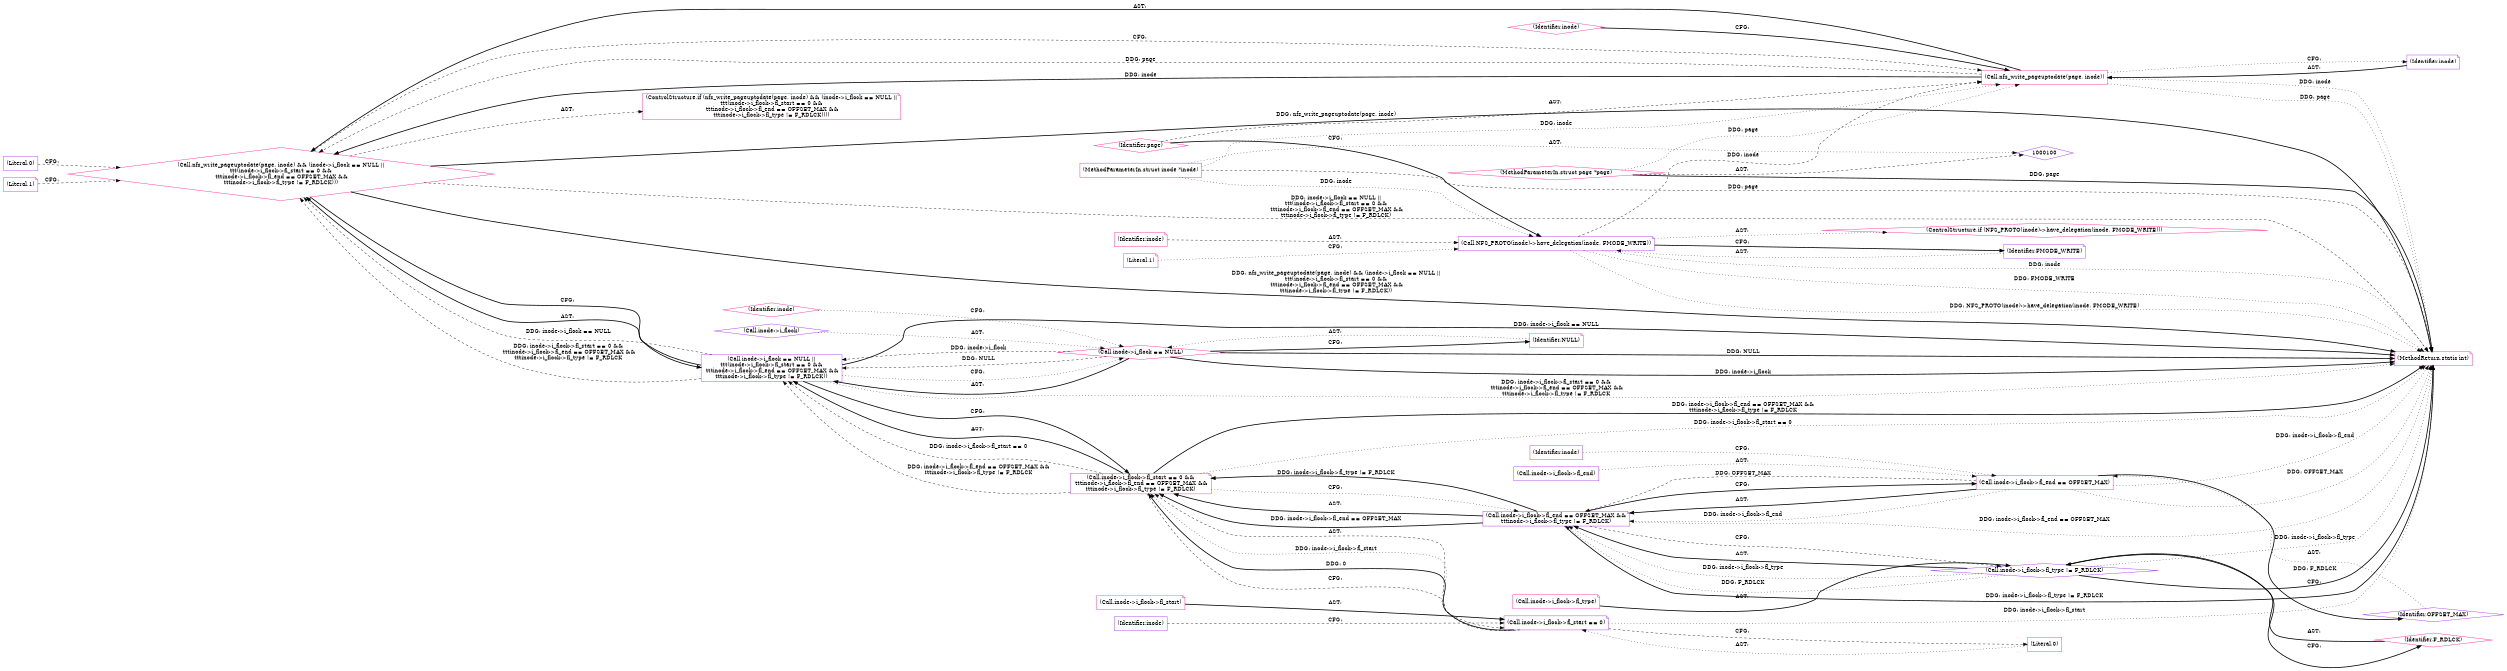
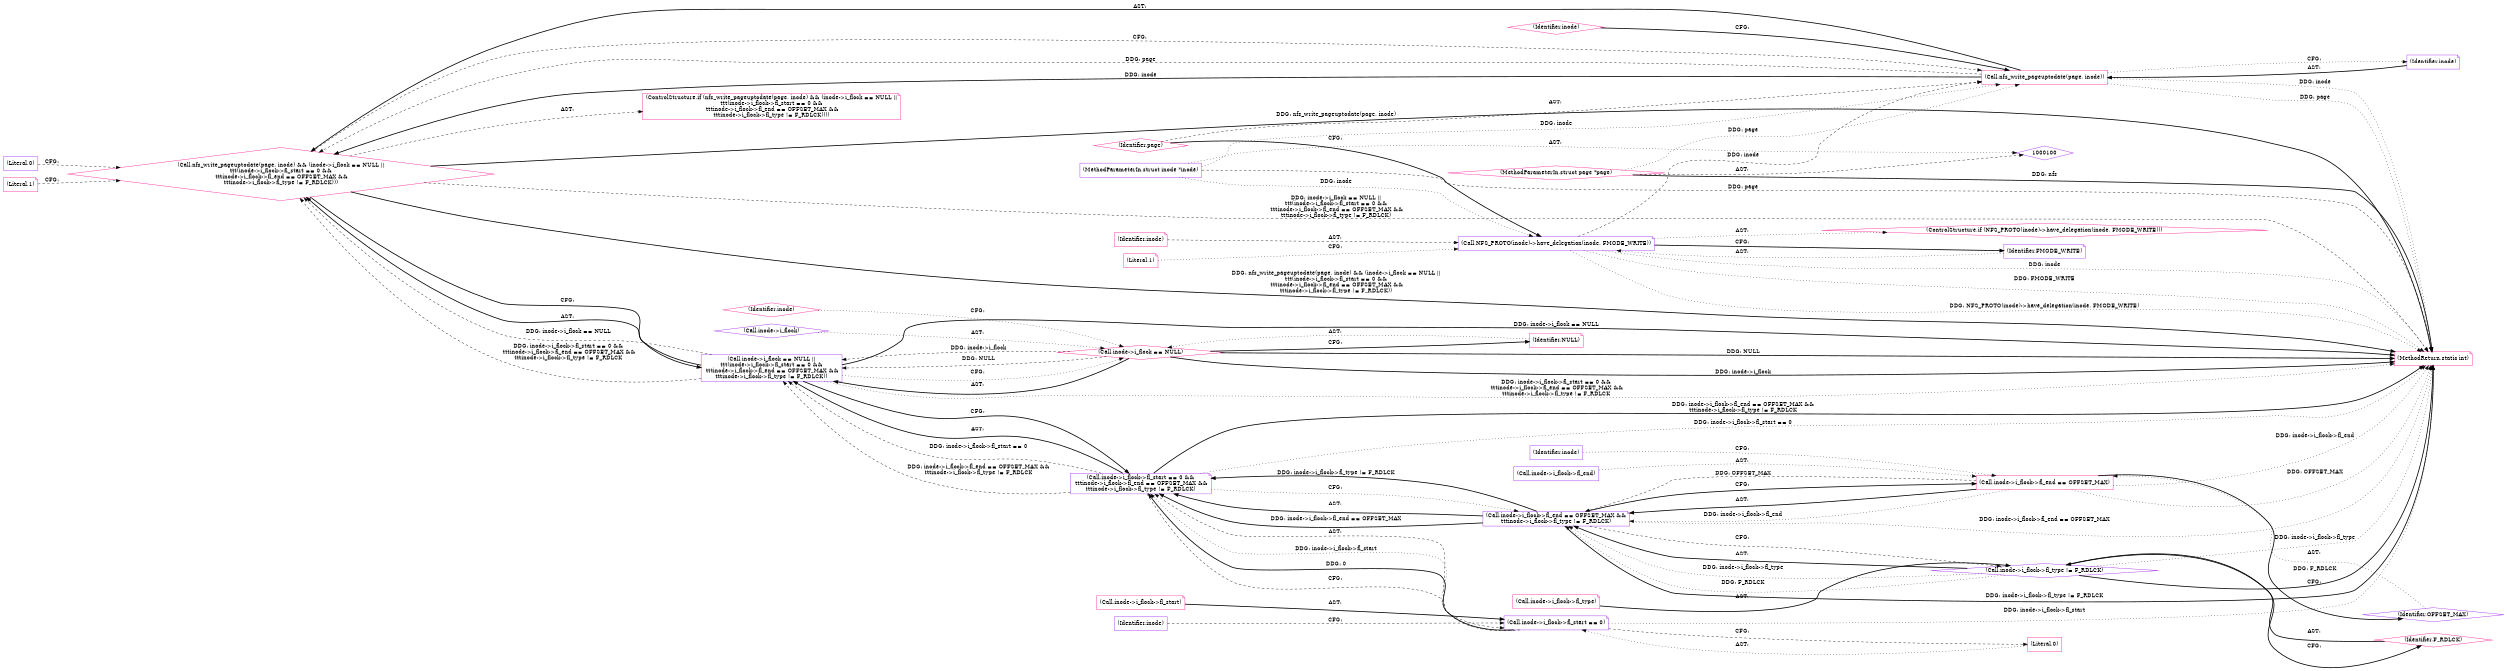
(2045, 175) -> (2045, 175)
